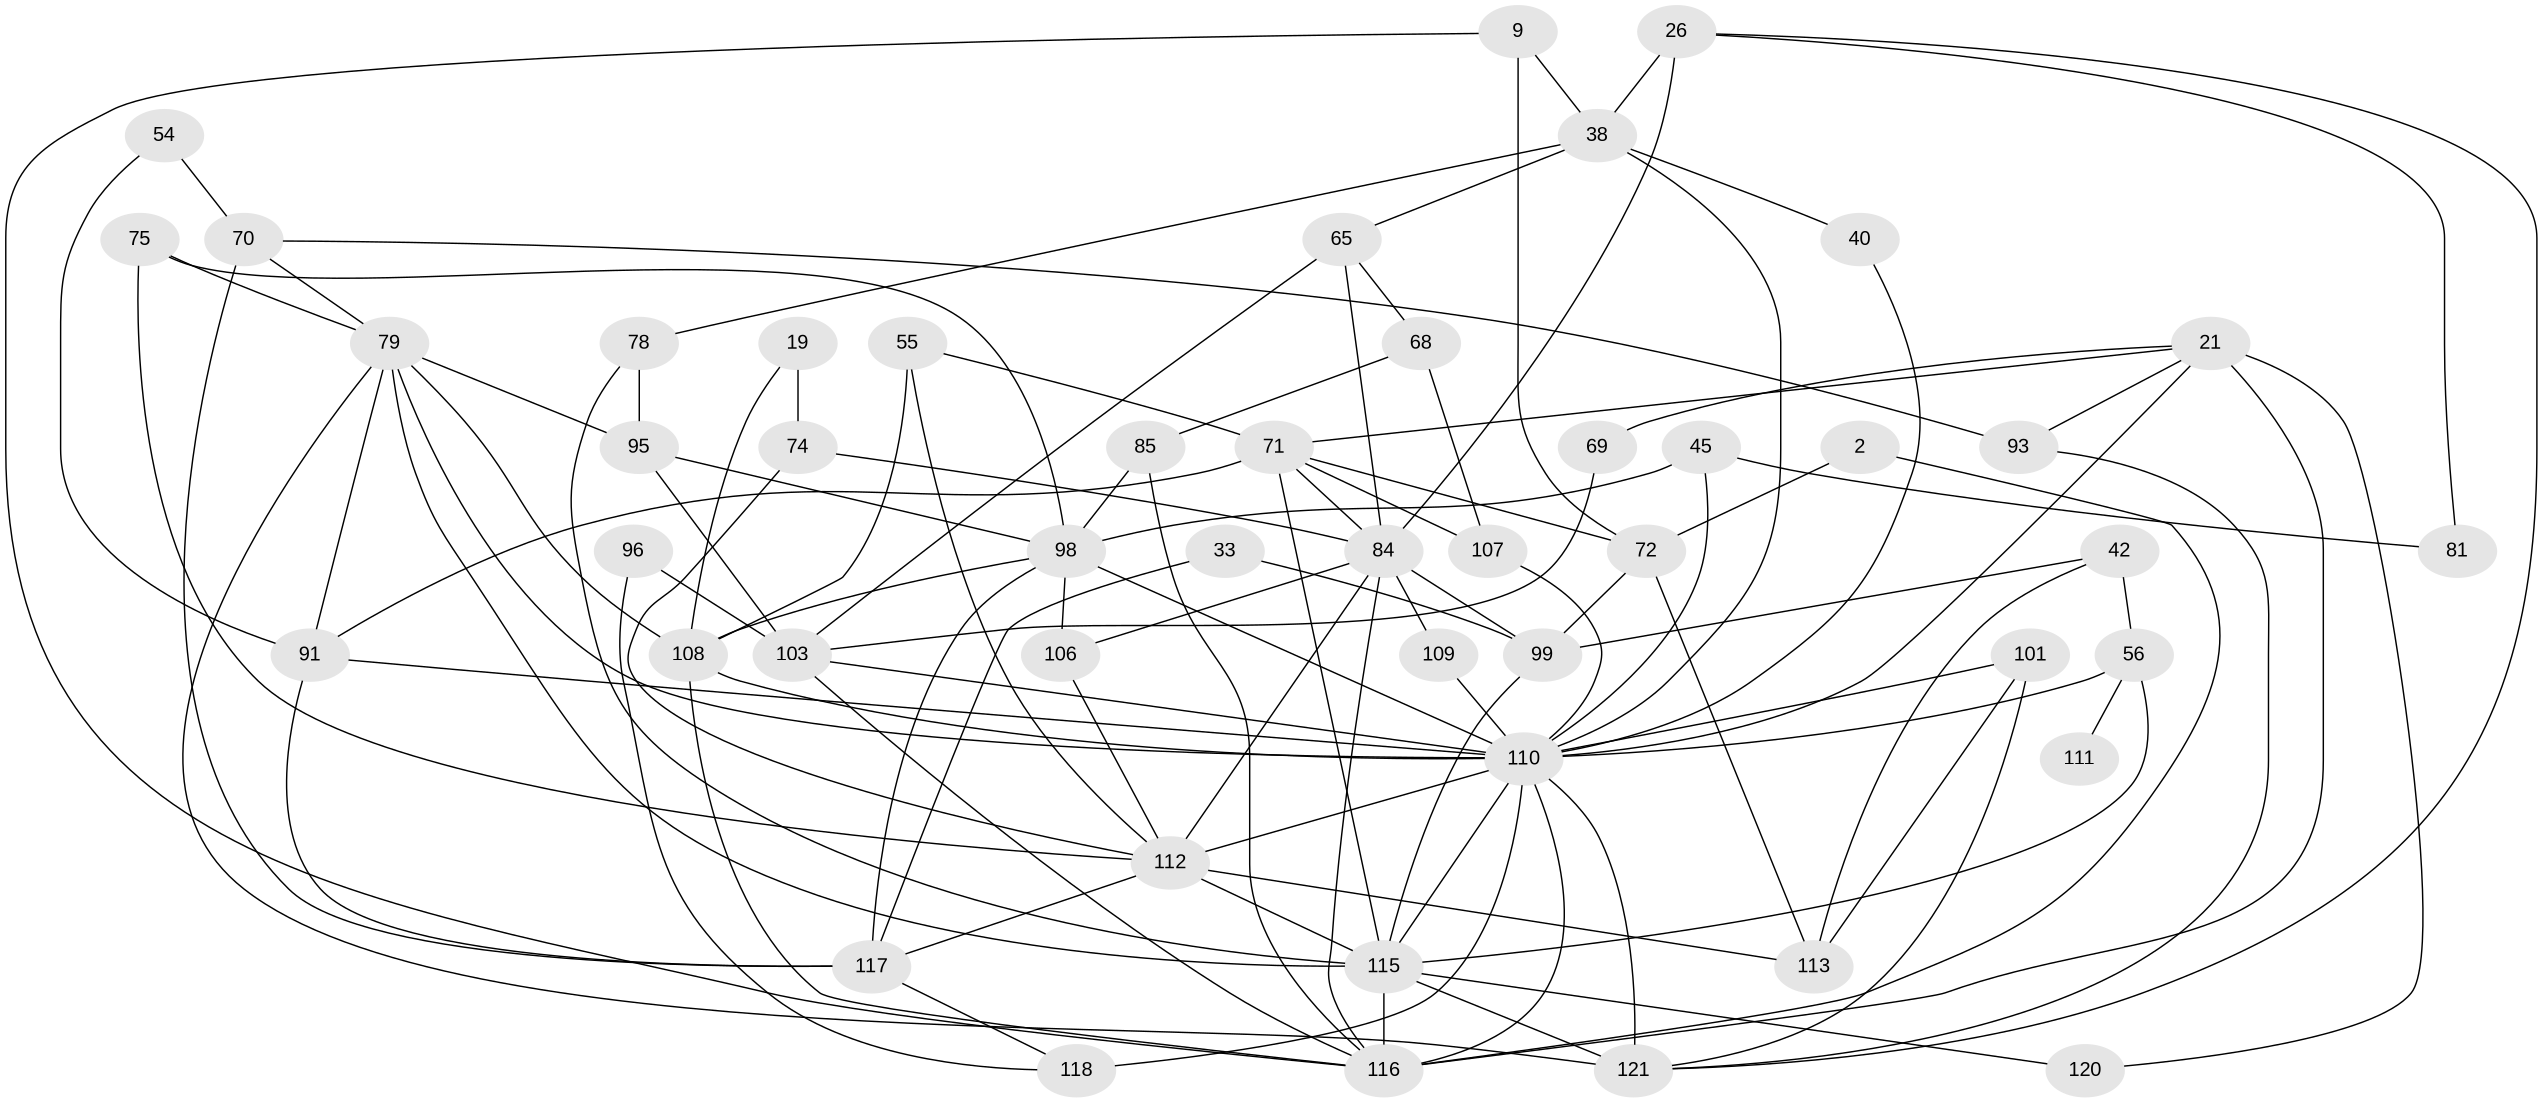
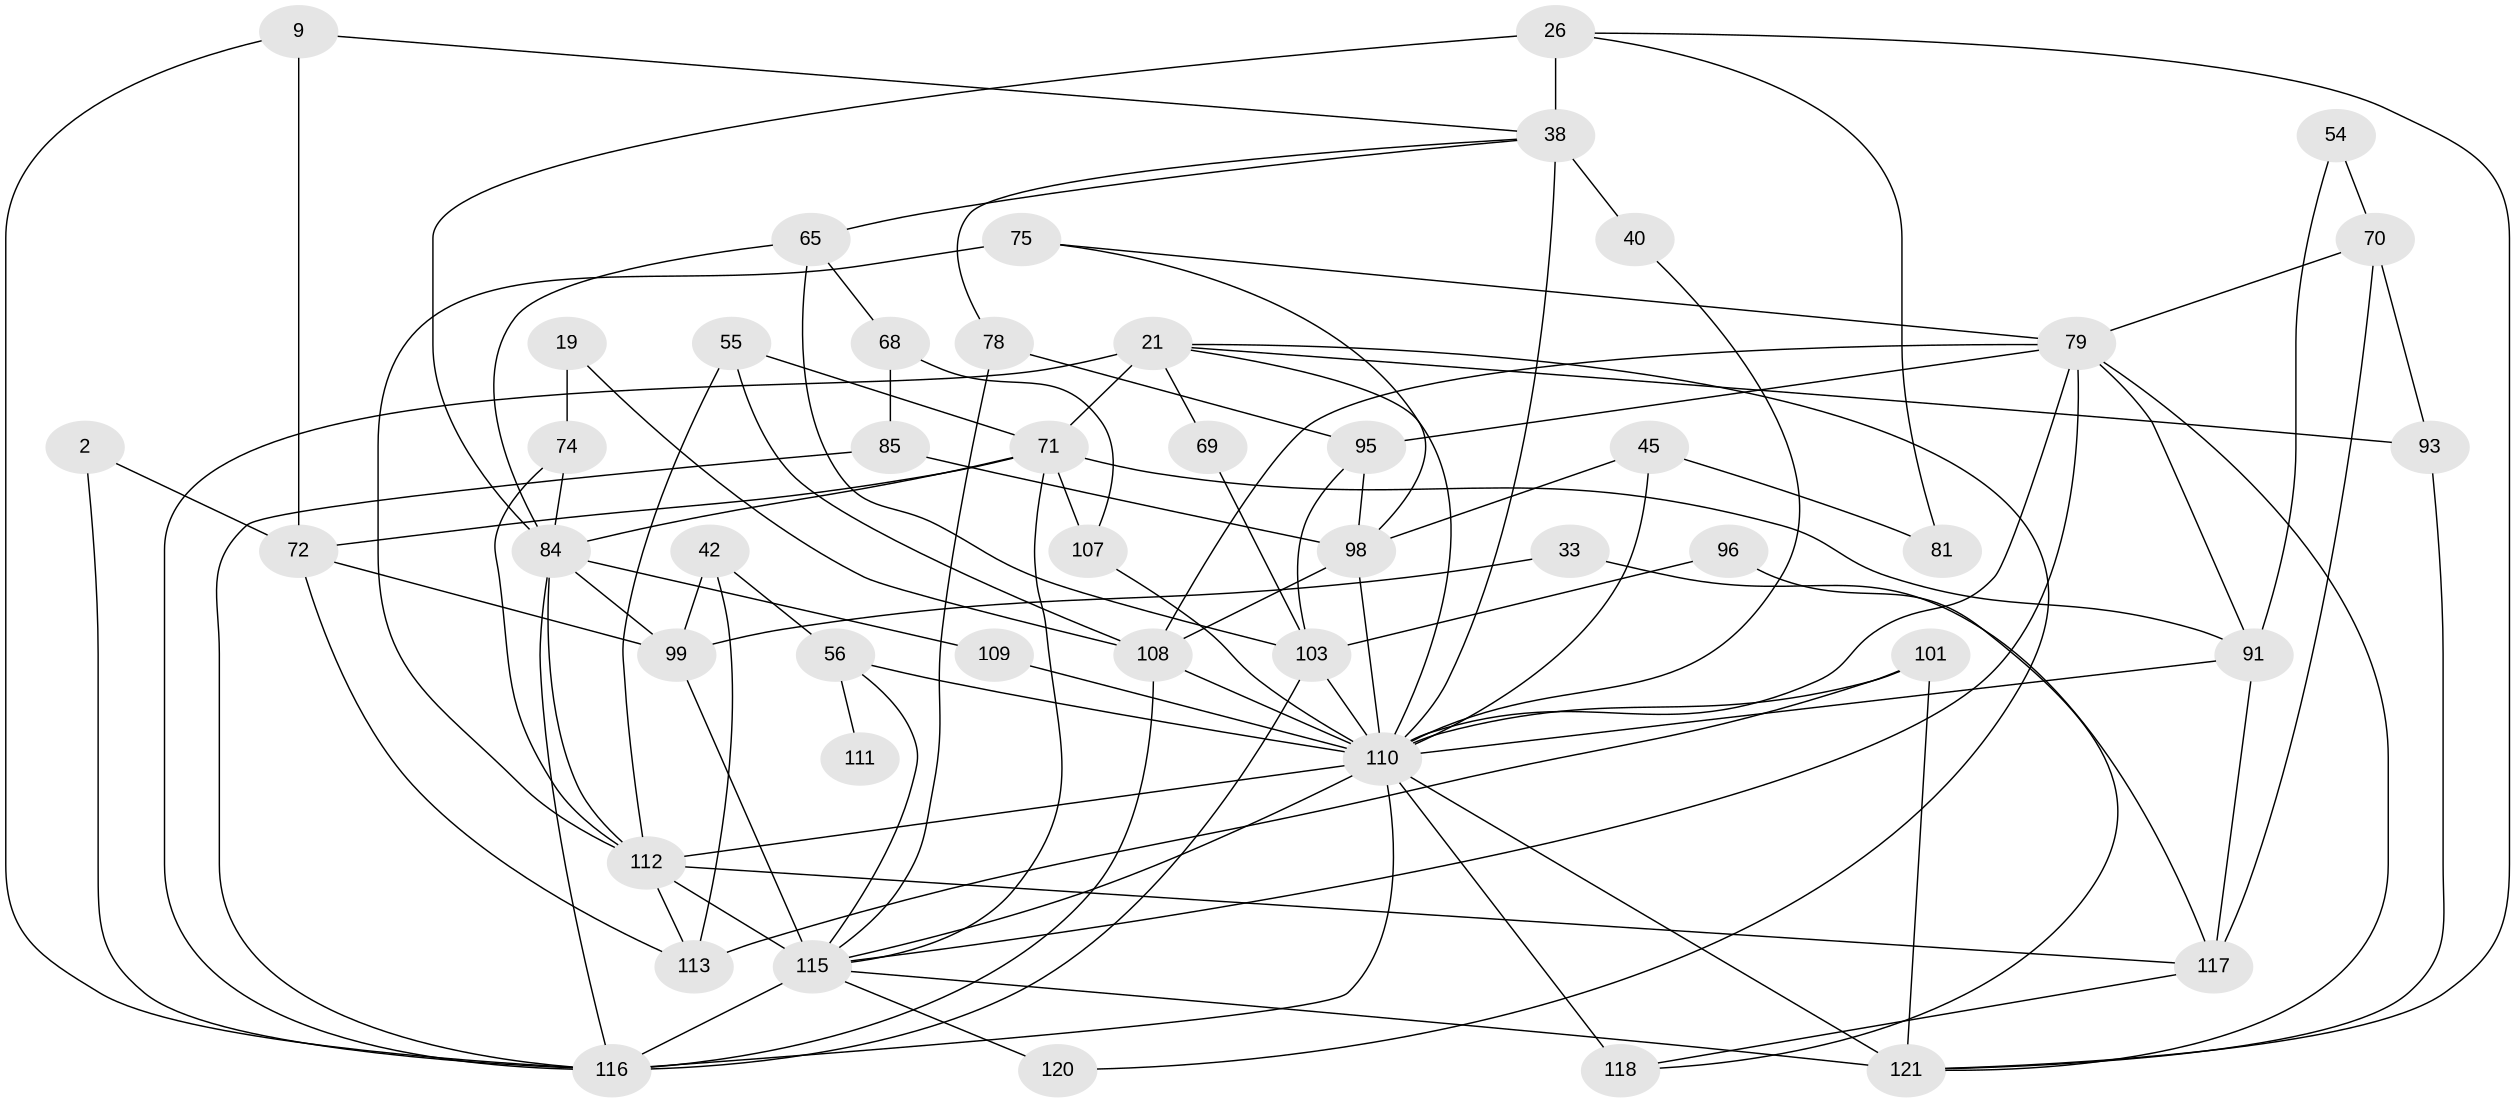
(1061, 655) -> none
(902, 763) -> none
